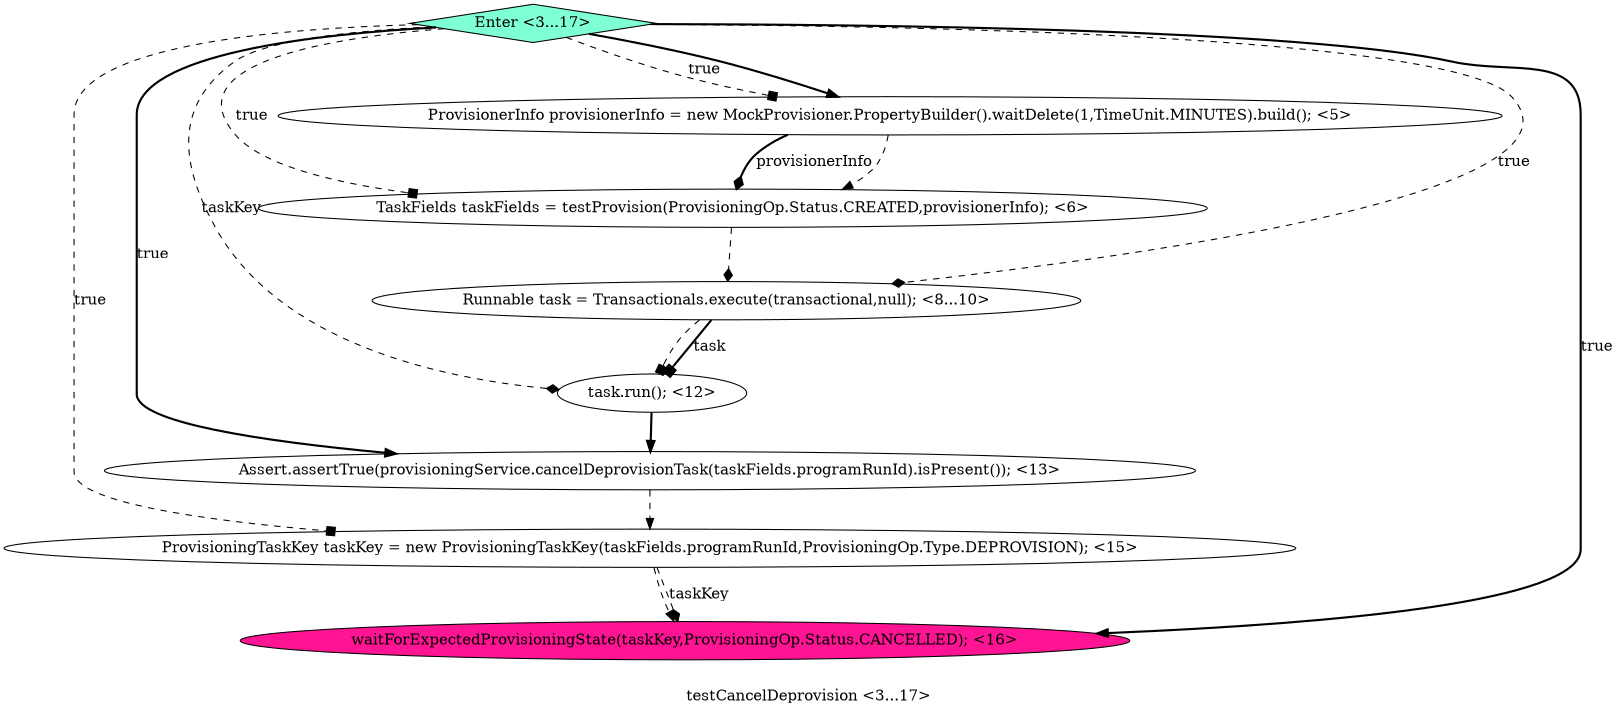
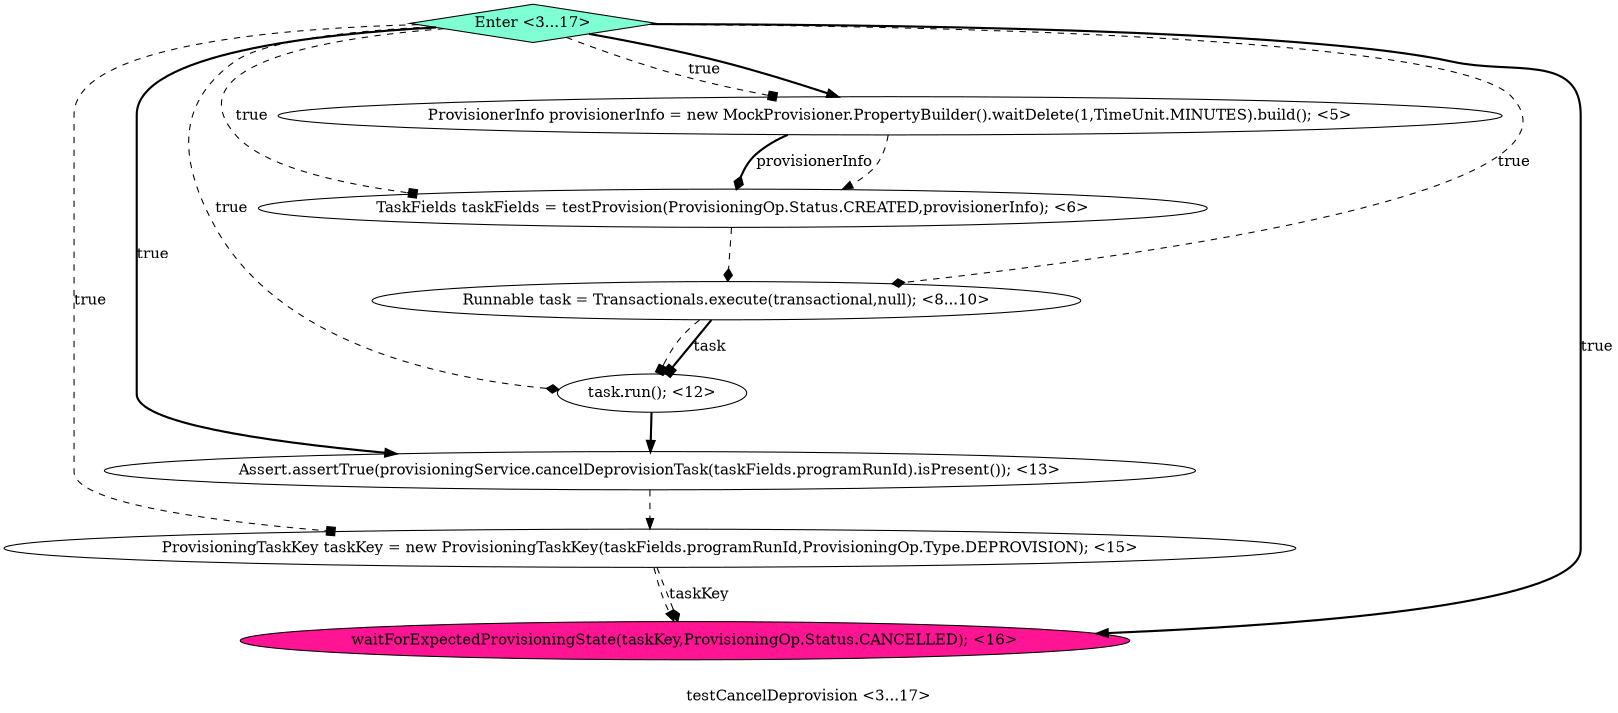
(232, 208) -> (232, 208)
